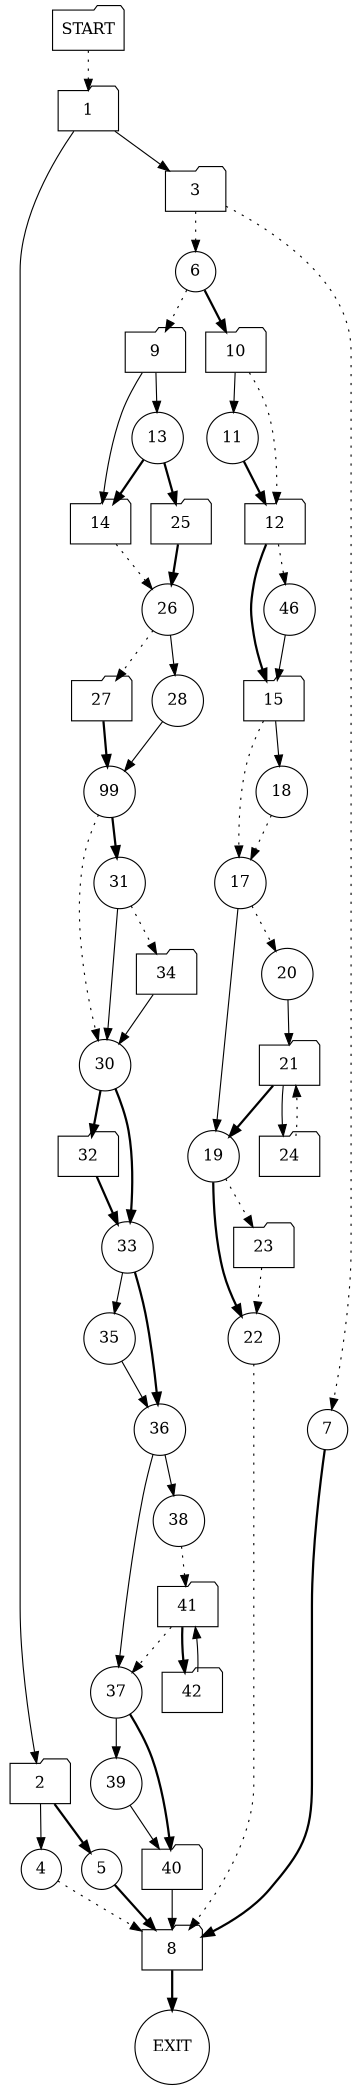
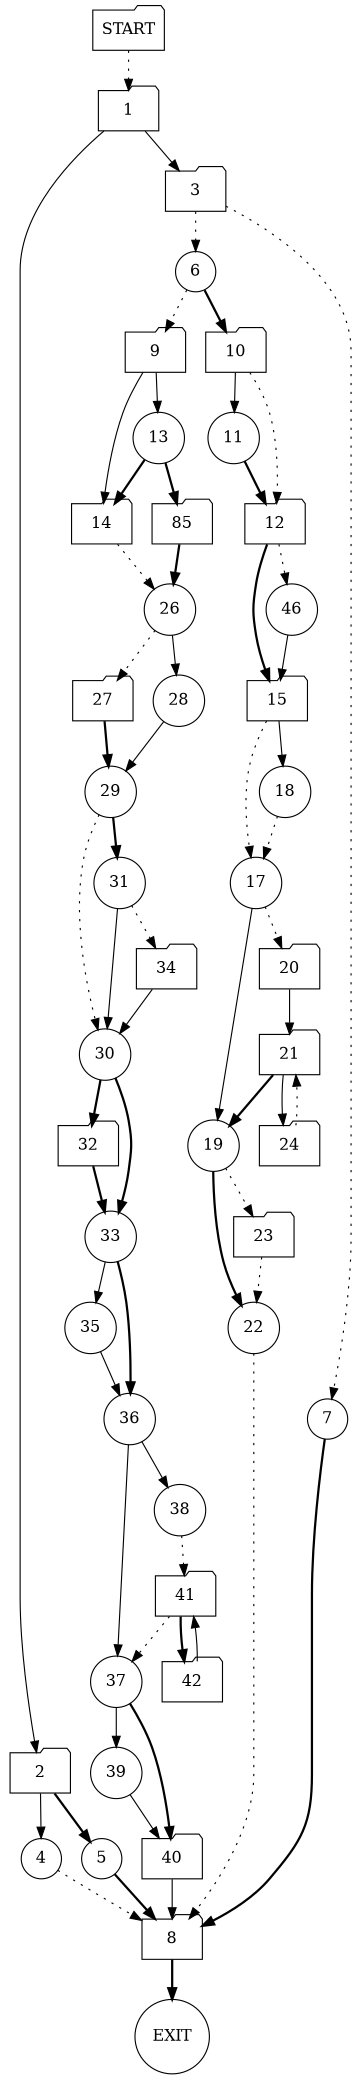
(181, 524) -> (182, 524)
(110, 792) -> (111, 792)
(287, 974) -> (290, 969)
